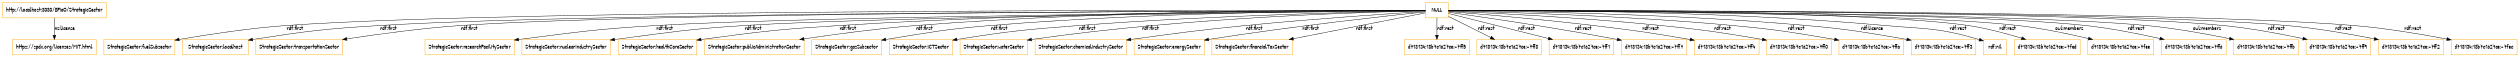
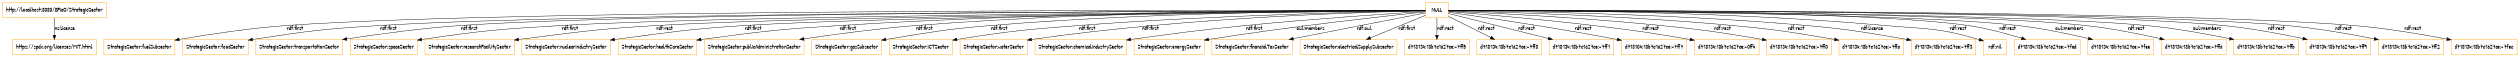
(665, 29) -> (665, 29)
(1311, 29) -> (1311, 29)
(1364, 29) -> (1364, 29)
(215, 47) -> (215, 47)
none -> (384, 47)
none -> (1349, 47)
(1654, 47) -> (1654, 47)
(1727, 47) -> (1727, 47)
